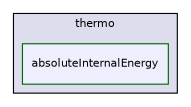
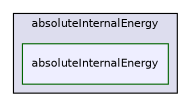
(95, 24) -> (95, 24)
